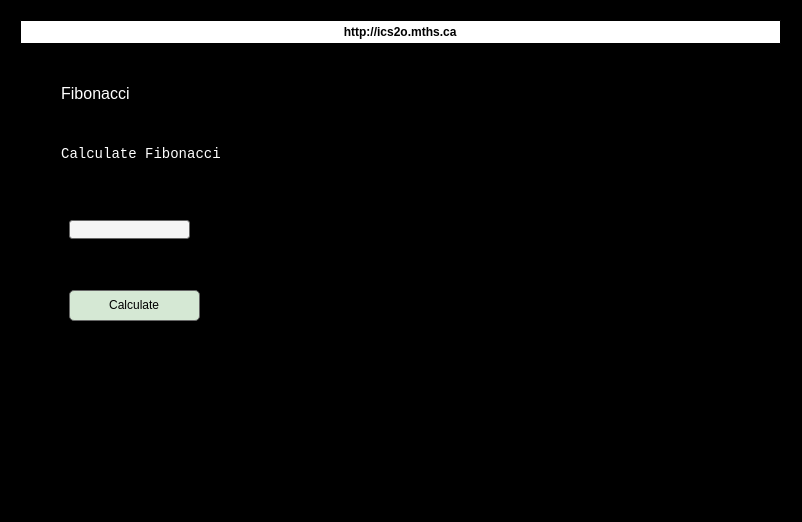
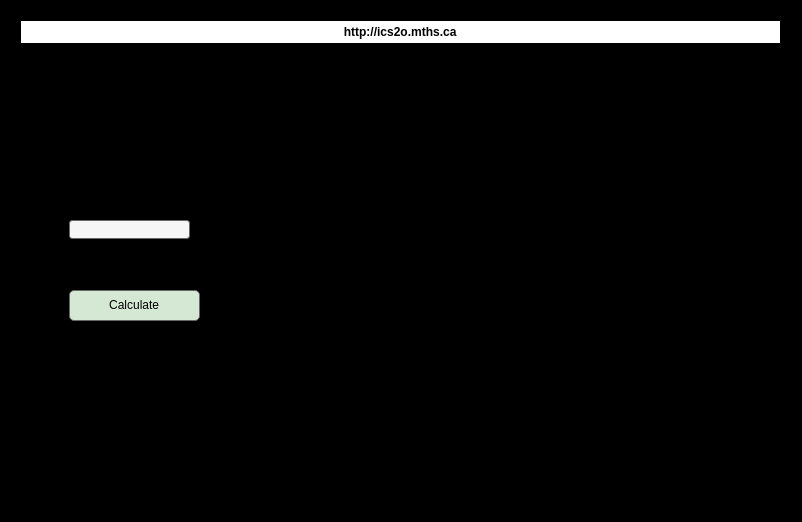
(150, 124) -> none
